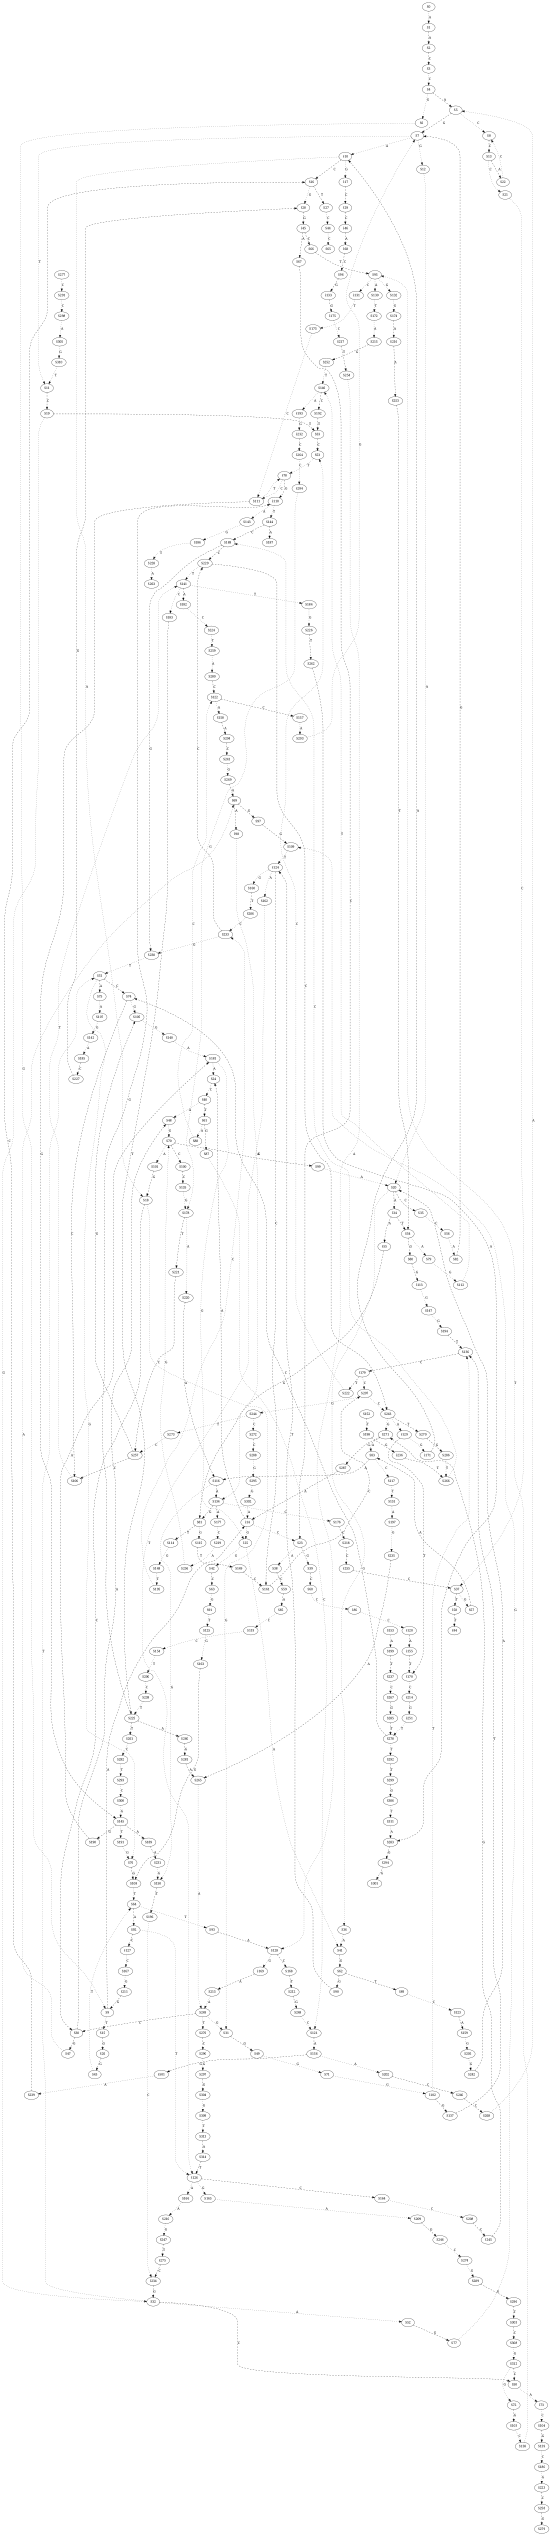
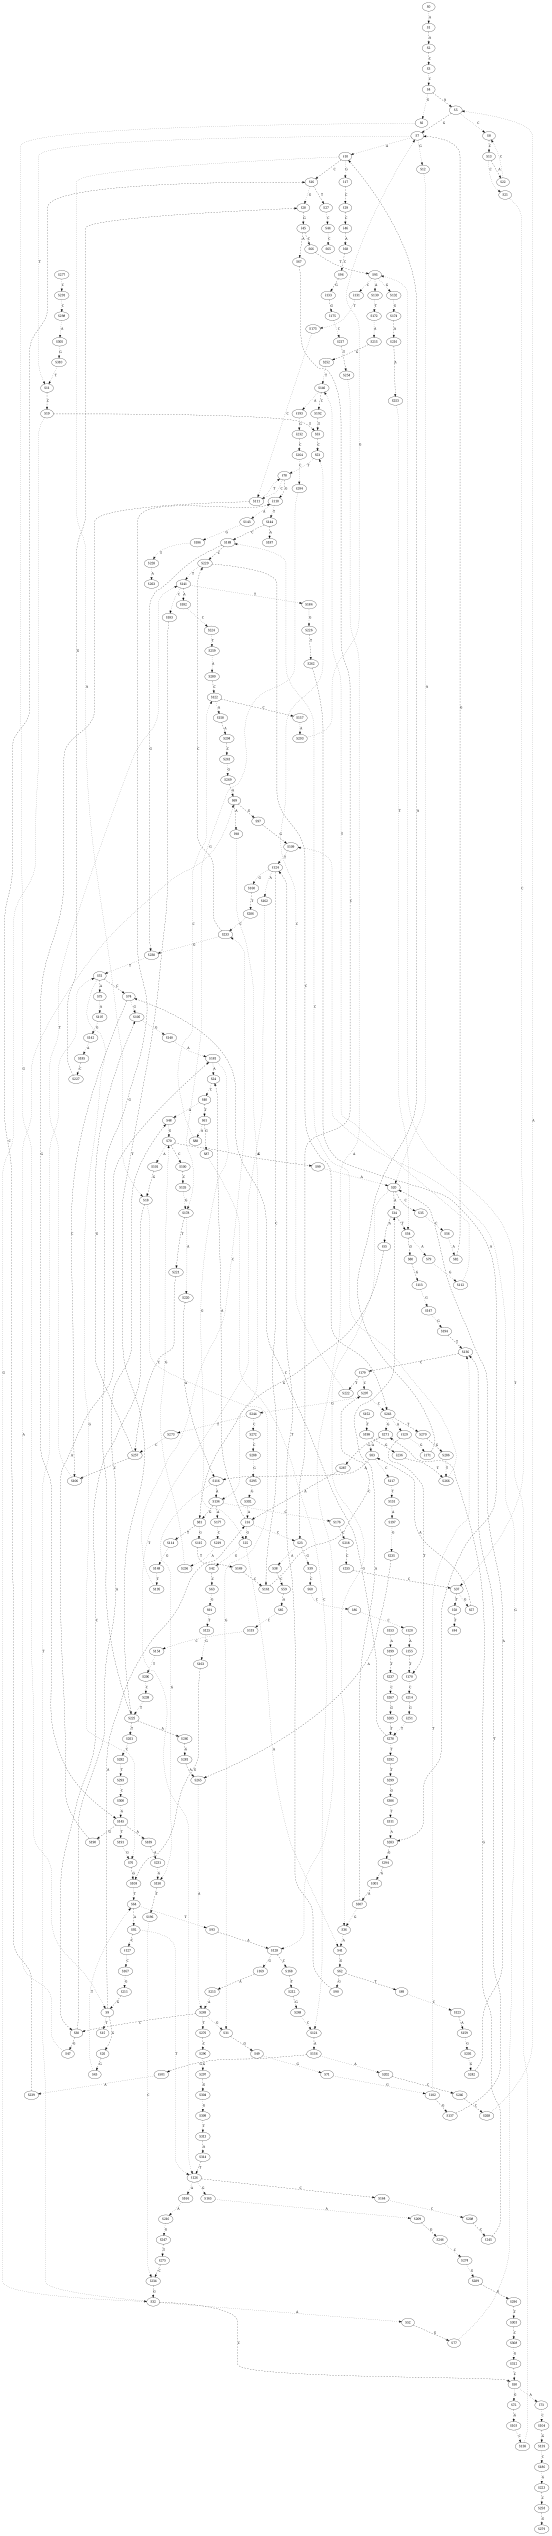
(399, 816) -> (399, 816)
none -> (359, 1904)
(103, 2042) -> (112, 2033)
(503, 2383) -> (514, 2394)
